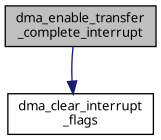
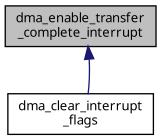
(72, 64) -> (89, 77)
